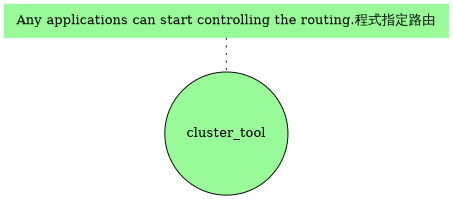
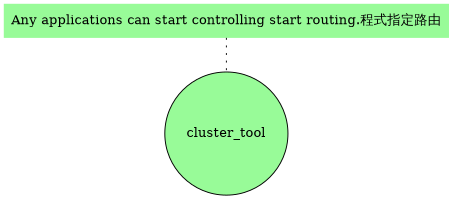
(226, 21) -> (226, 21)
